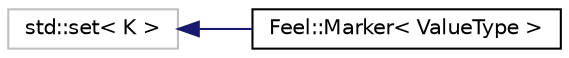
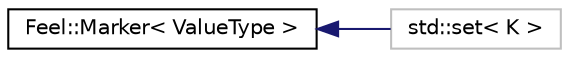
(226, 29) -> (365, 29)
